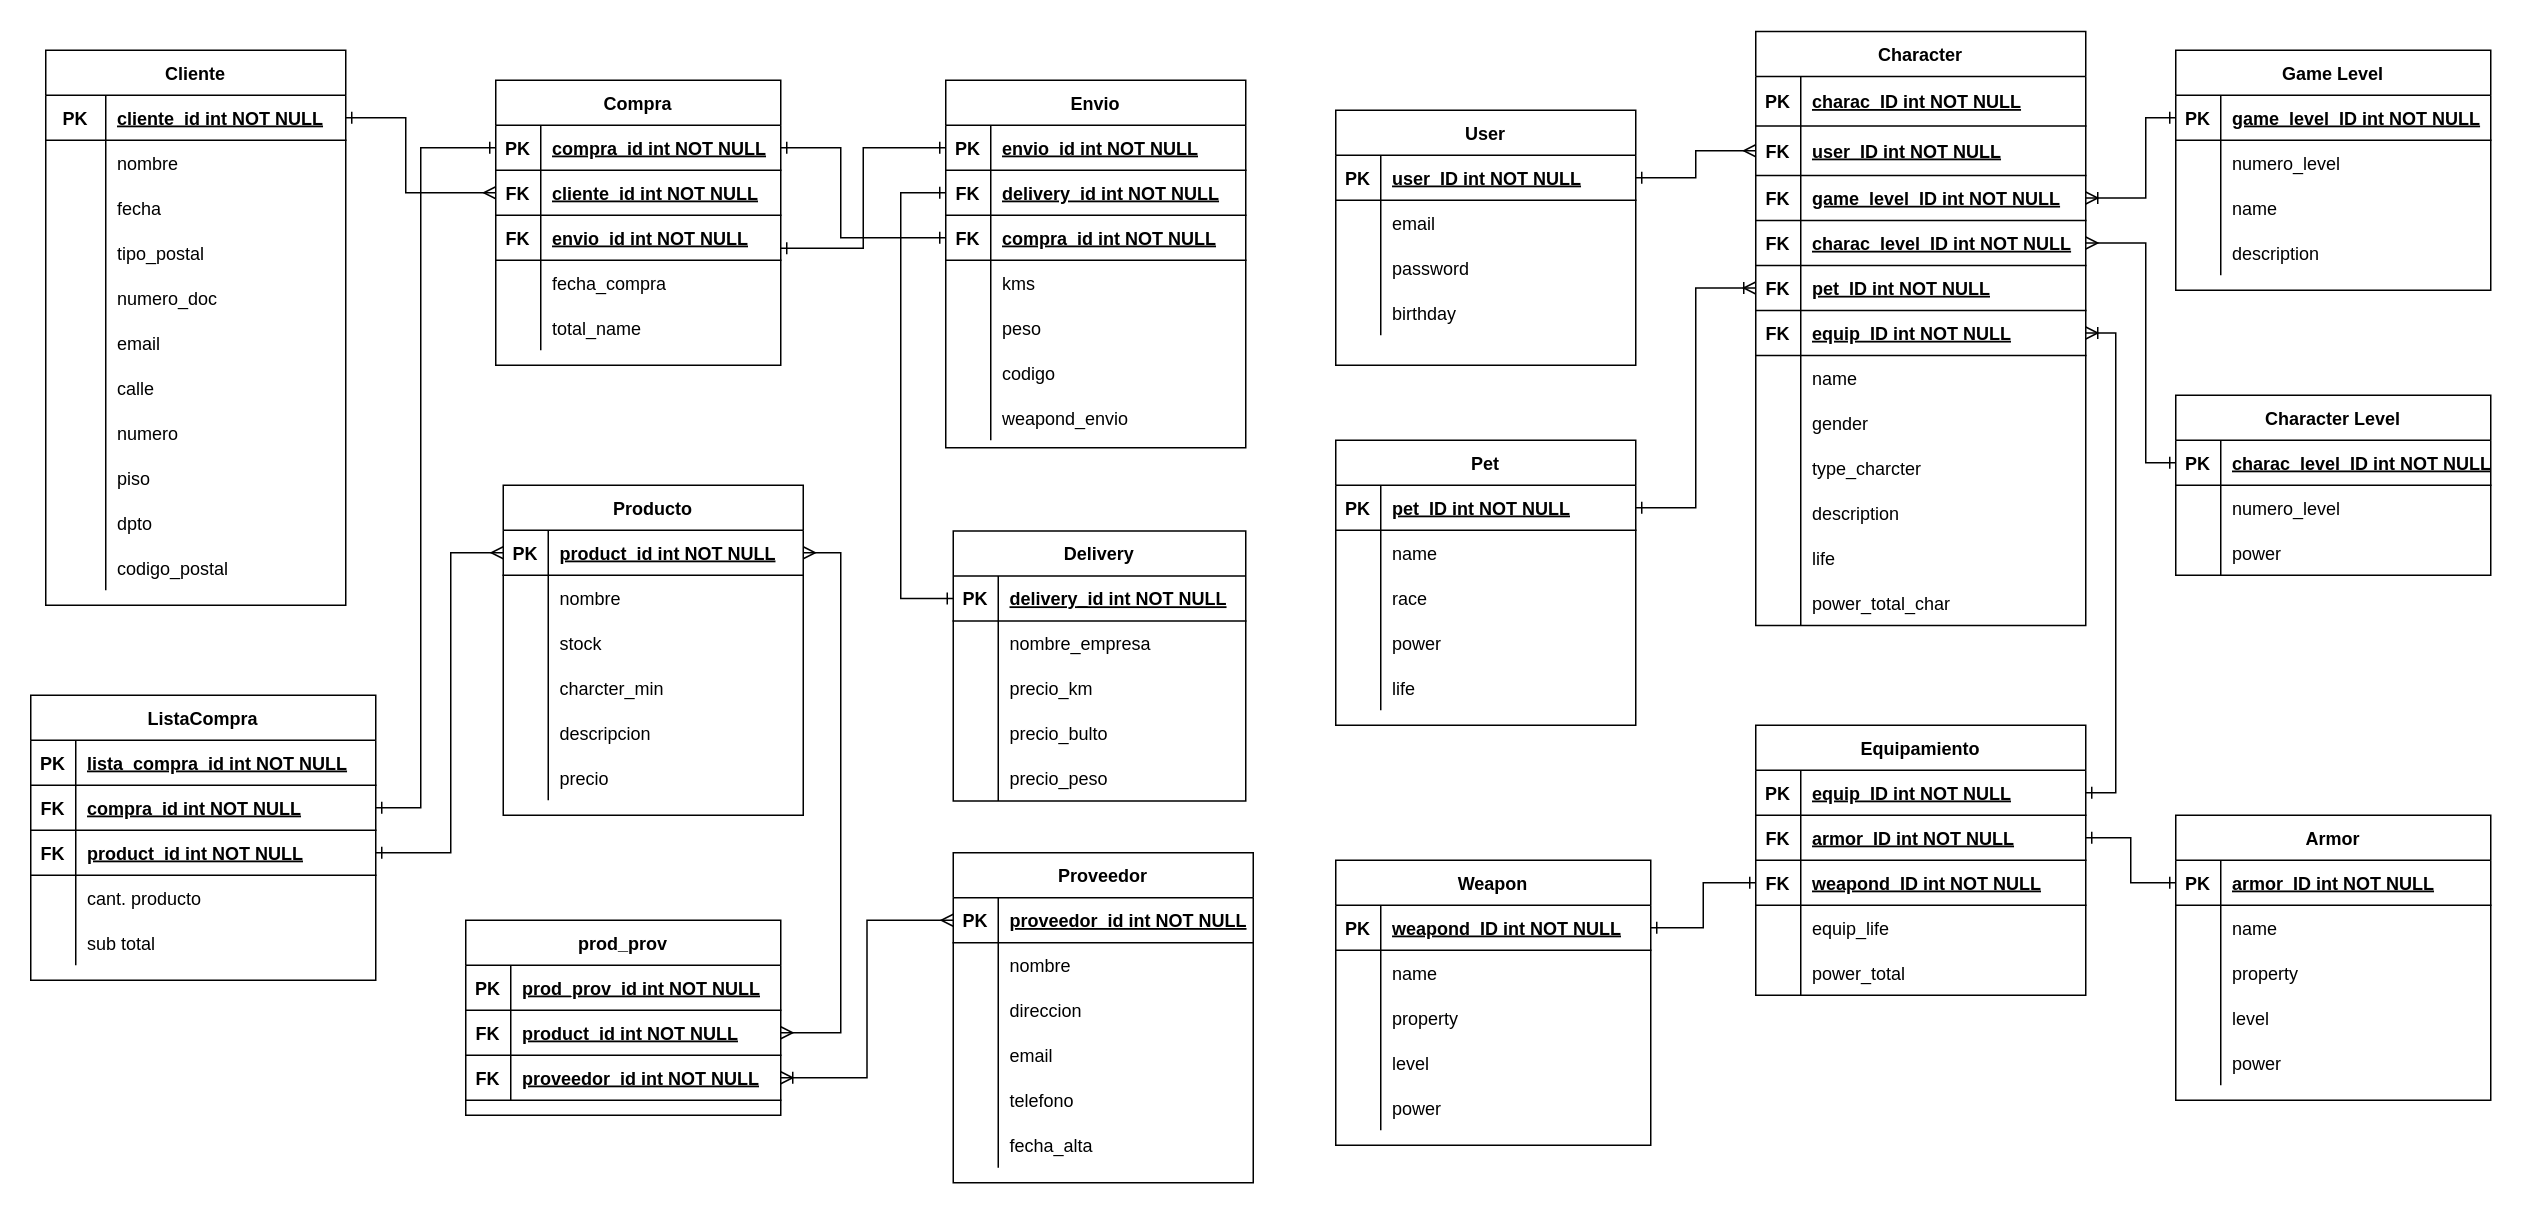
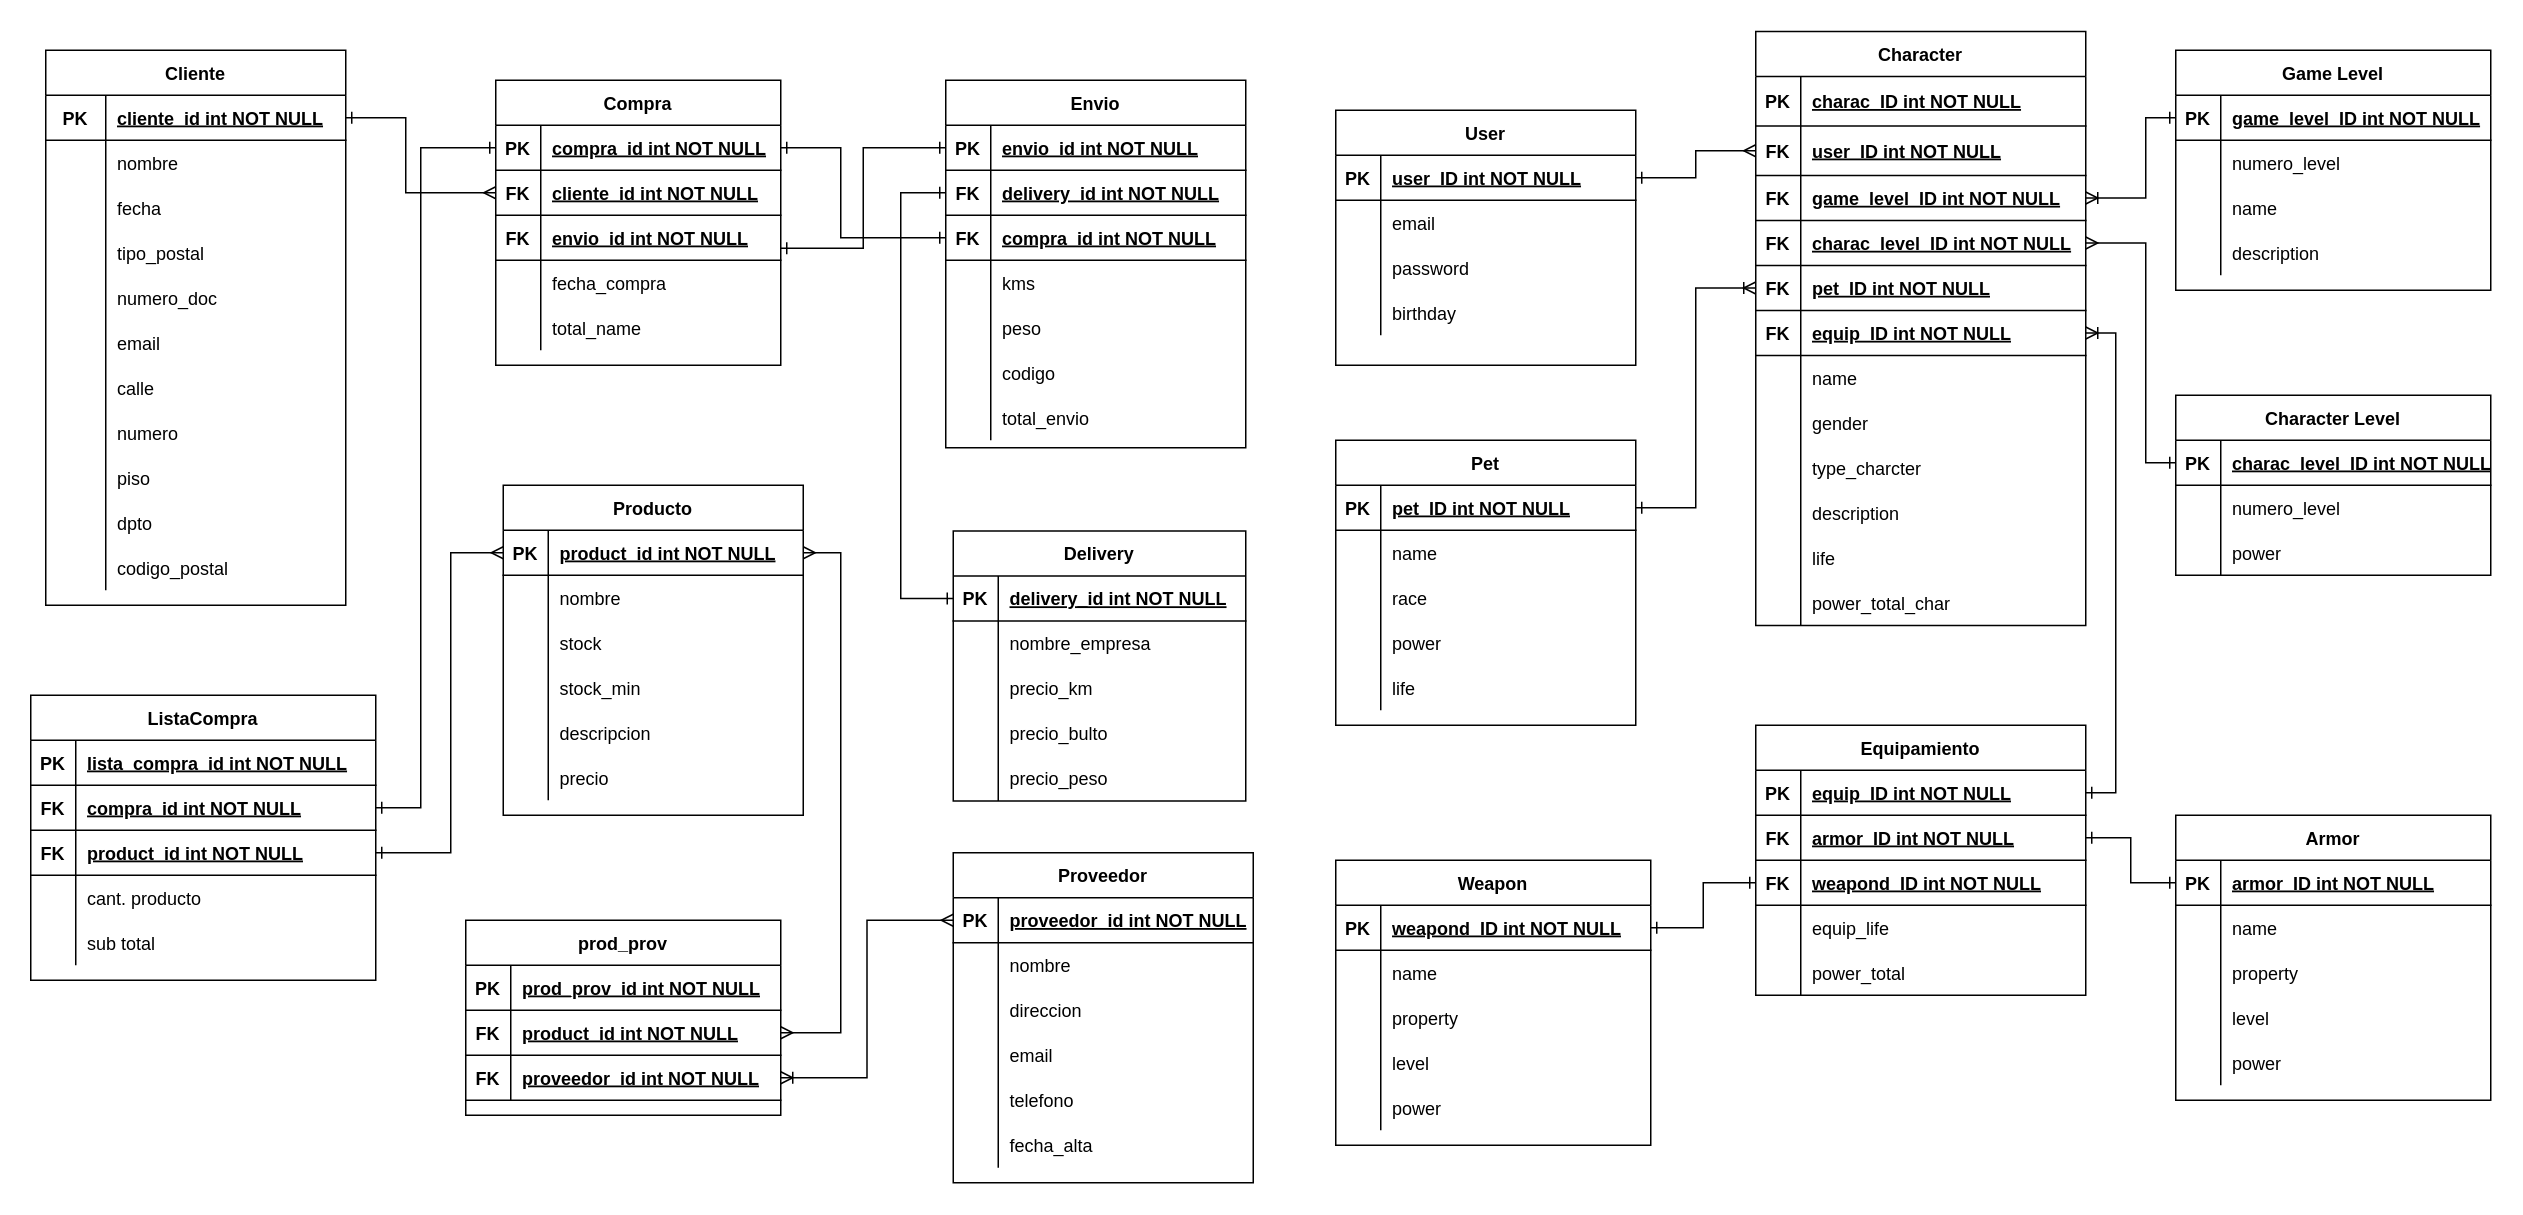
(1065, 419) -> (1053, 419)
(618, 689) -> (603, 689)
